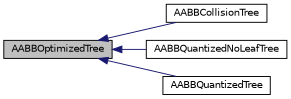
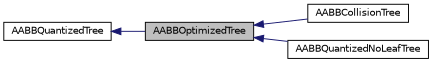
(142, 69) -> (133, 31)
